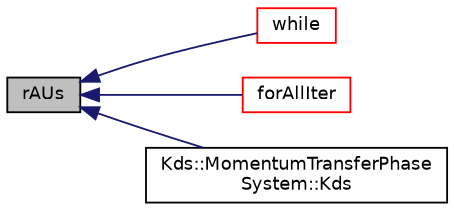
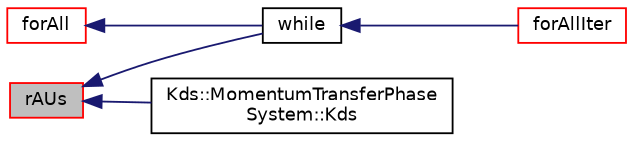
none -> (47, 26)
(297, 26) -> (302, 26)
(44, 95) -> (47, 100)
(171, 95) -> (439, 26)
